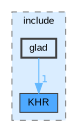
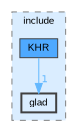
(39, 71) -> (39, 71)
